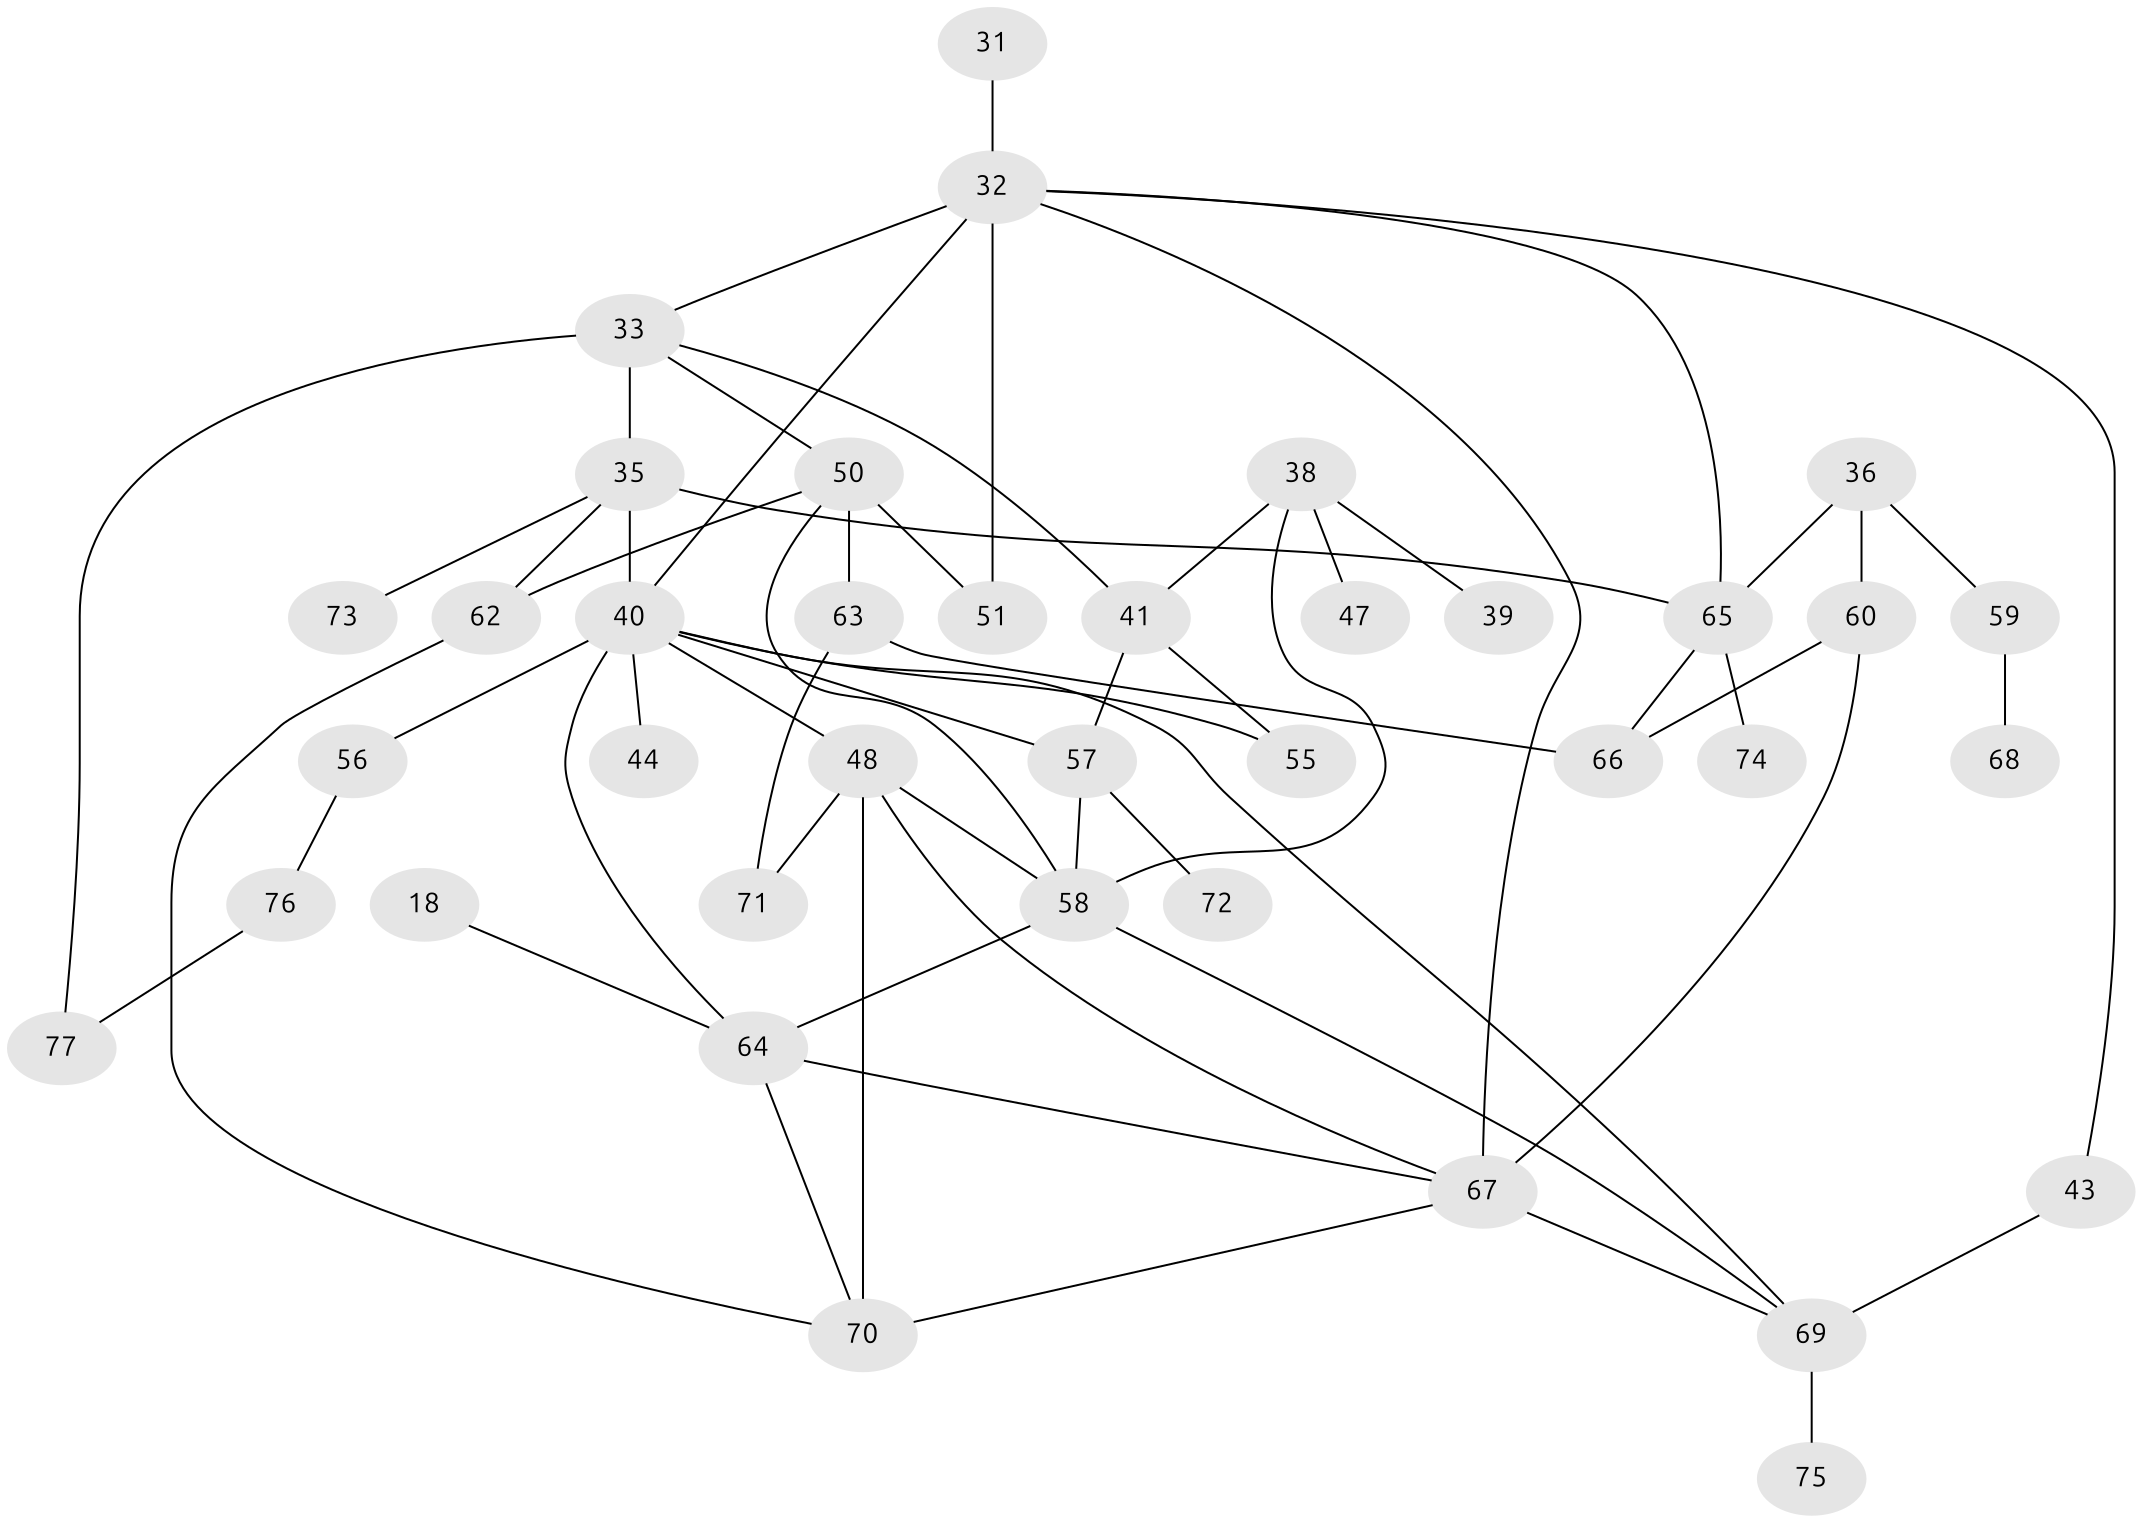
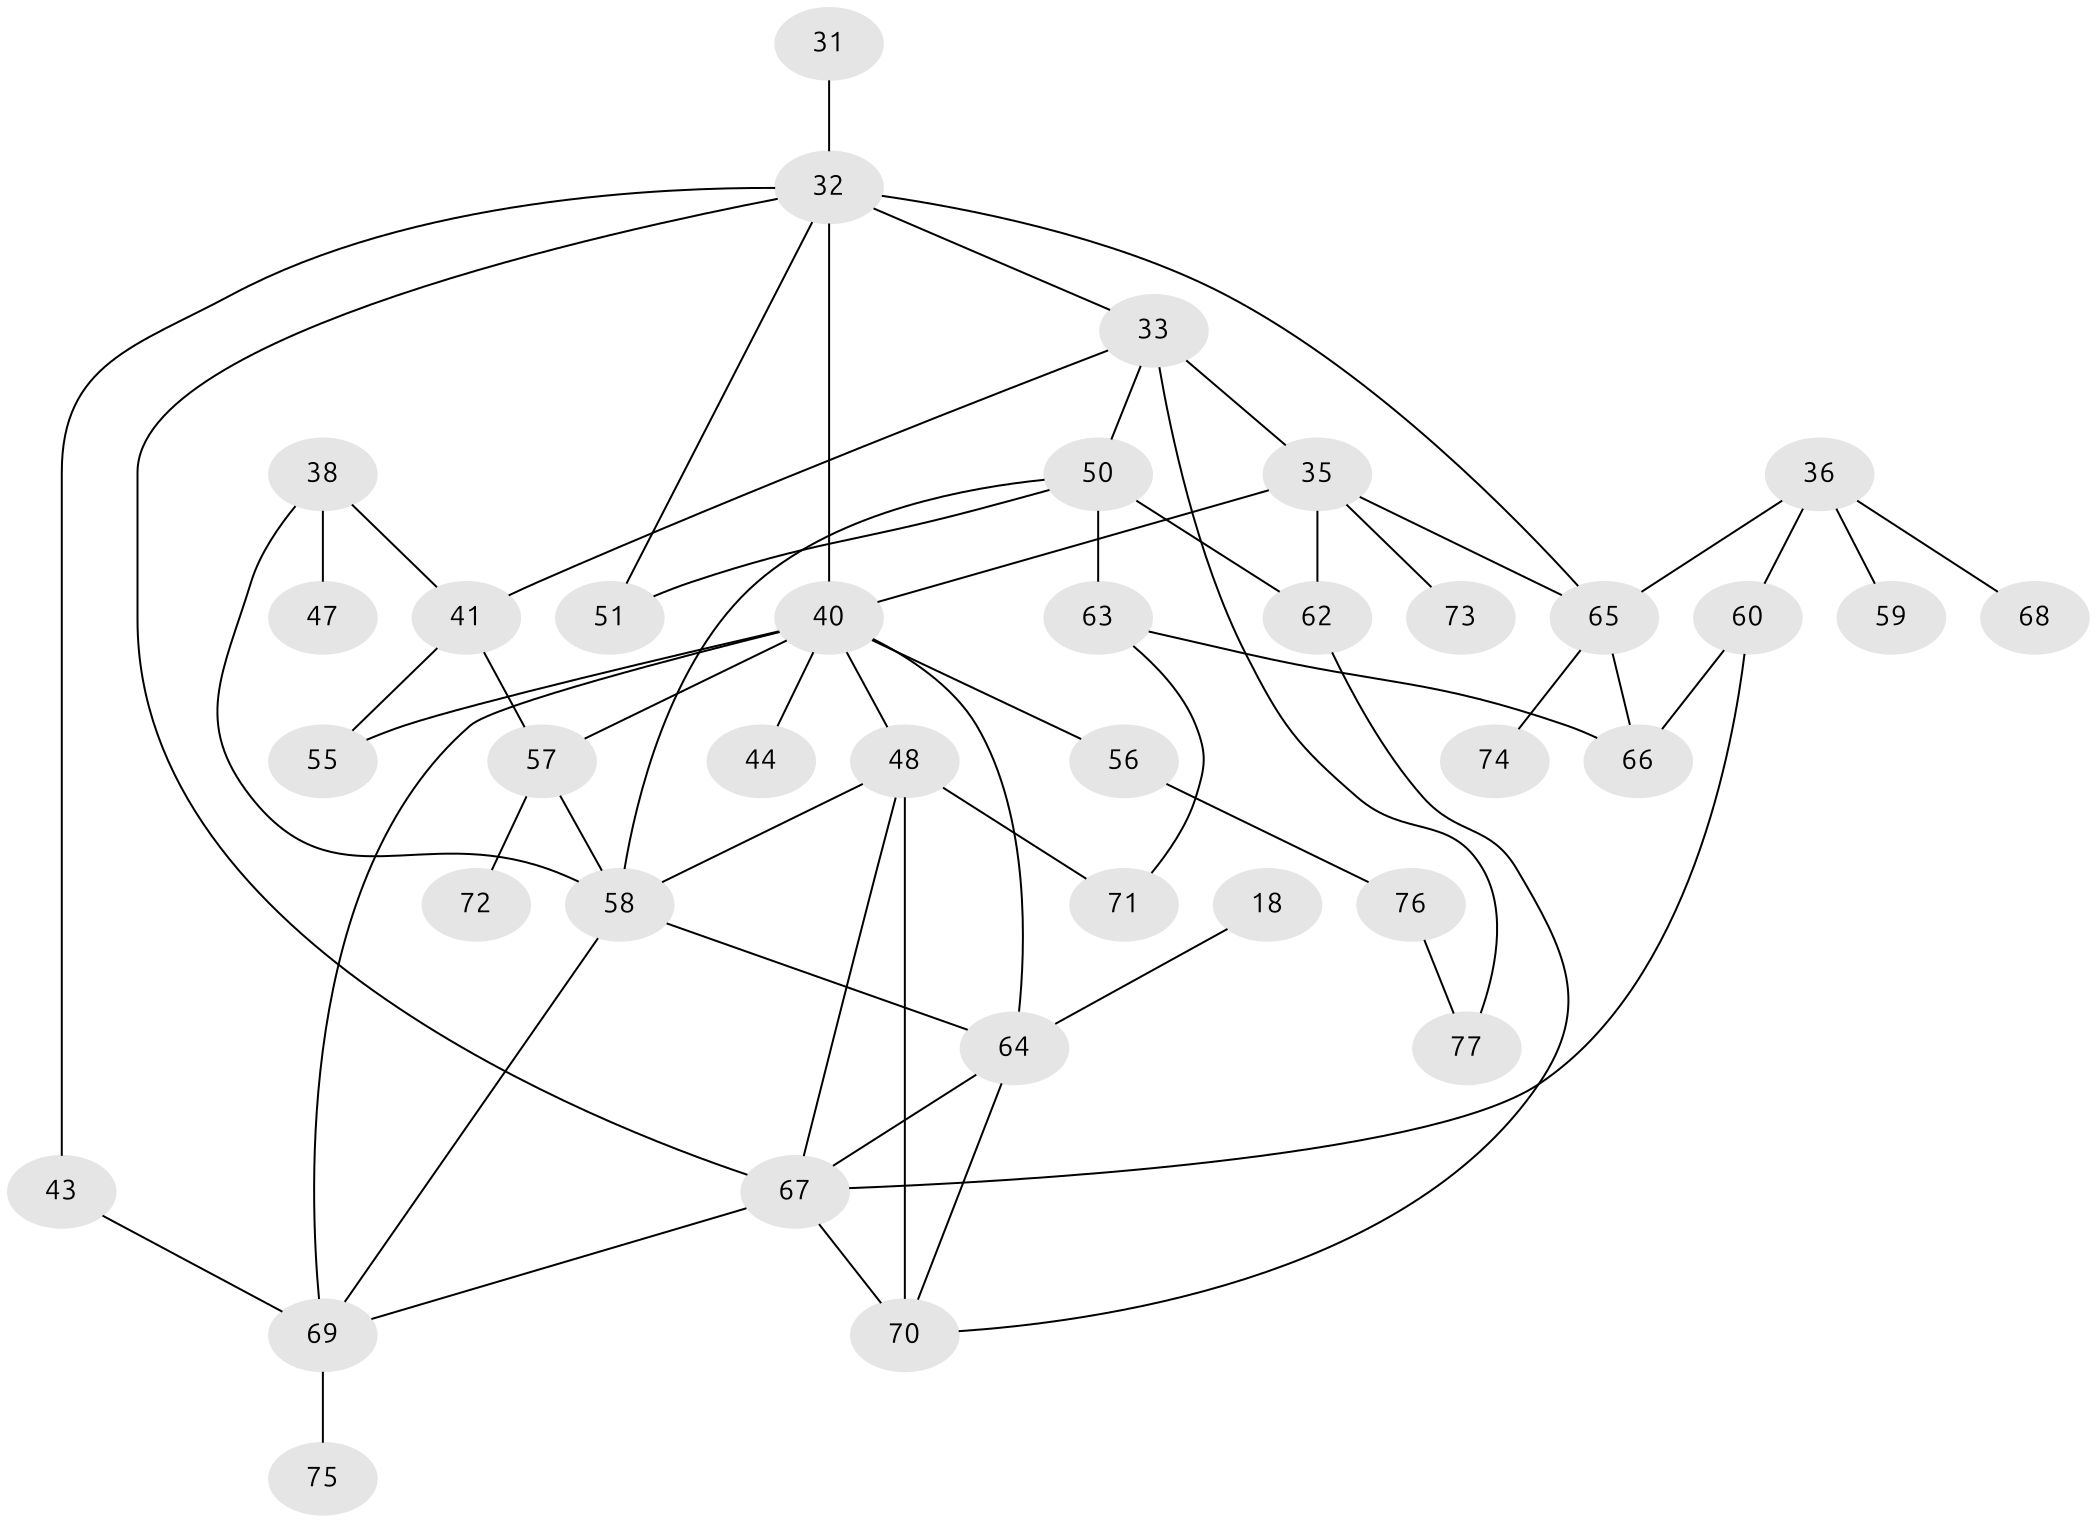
(1499, 618) -> none
(2005, 690) -> (1927, 546)
